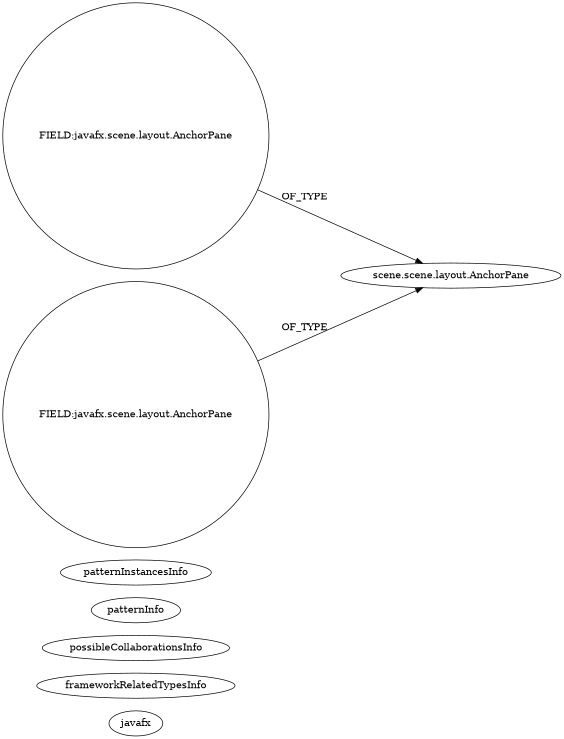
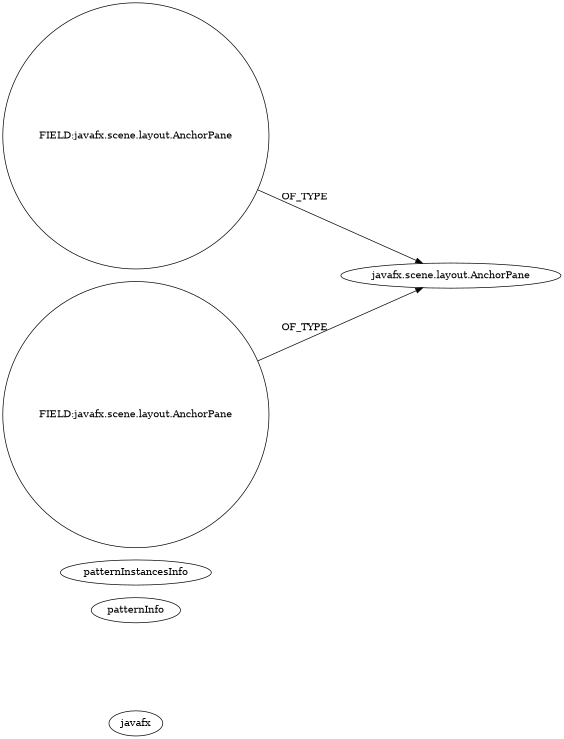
(451, 276) -> (451, 276)
(136, 648) -> none
(136, 686) -> none
